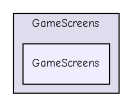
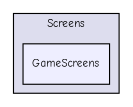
(66, 24) -> (66, 24)
